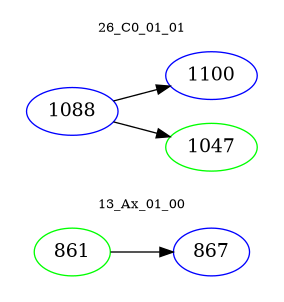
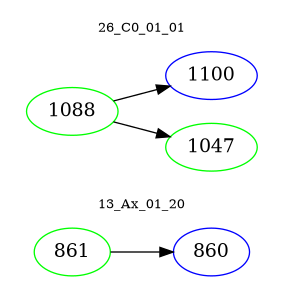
(72, 111) -> (72, 111)
(142, 205) -> (142, 205)
(211, 252) -> (211, 252)
